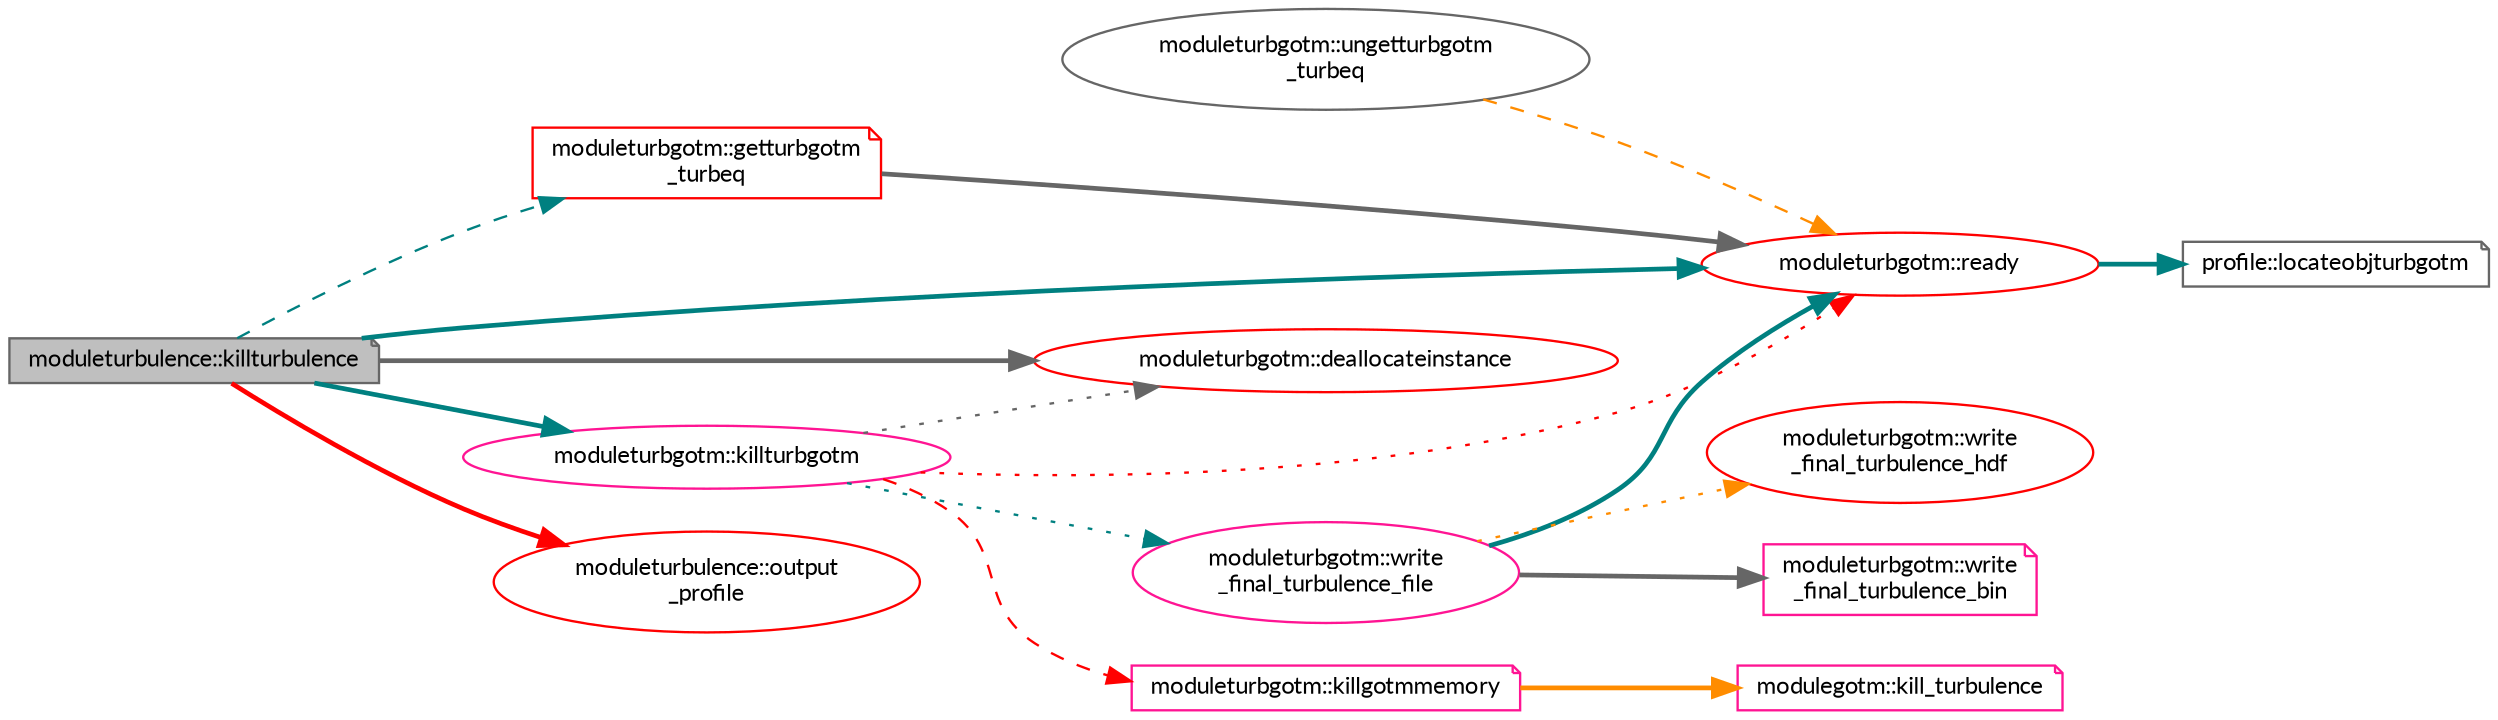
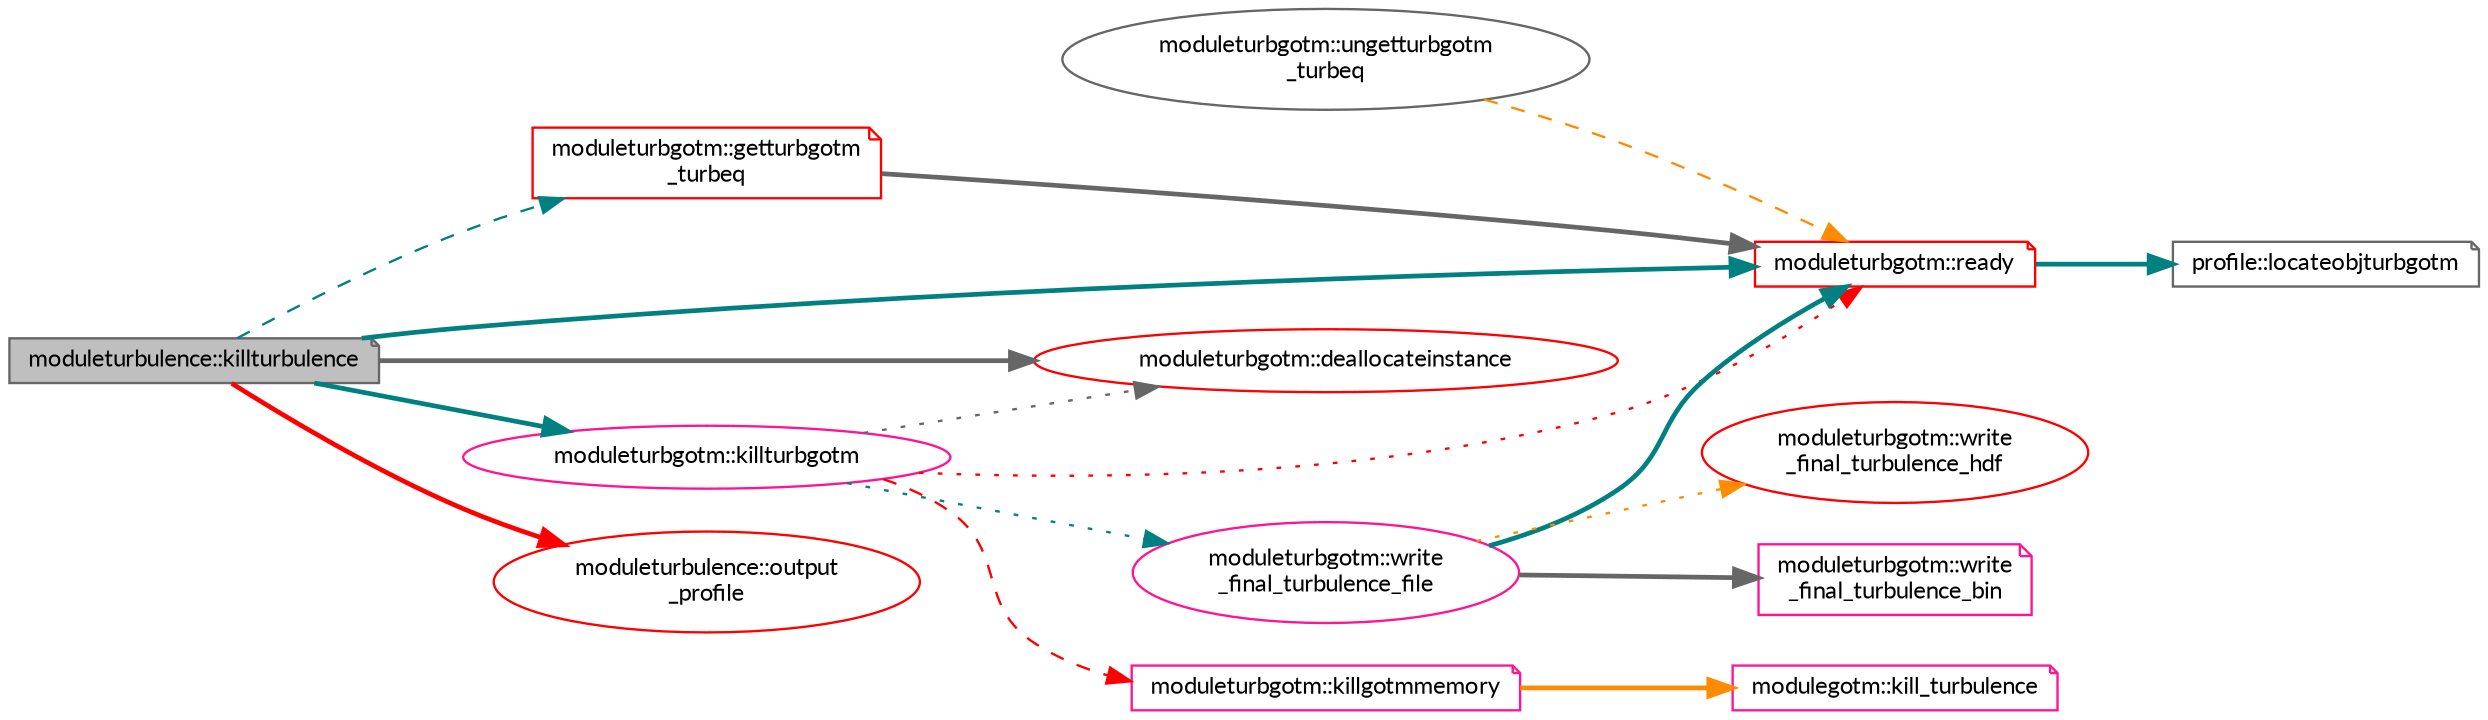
(1900, 264) -> (1895, 264)
